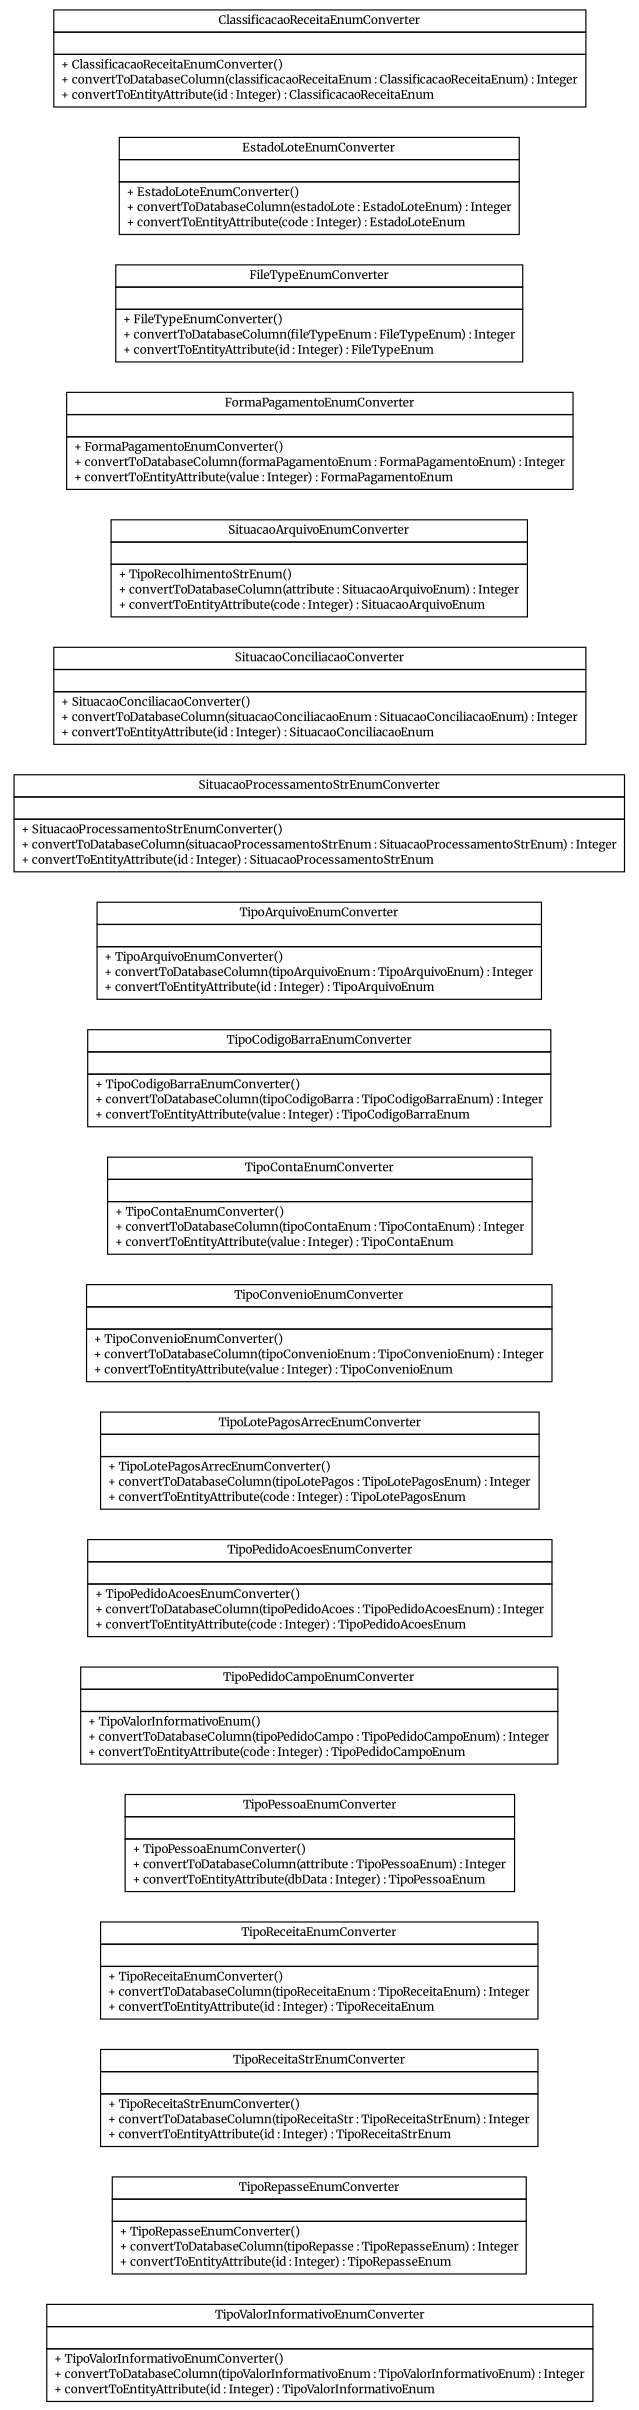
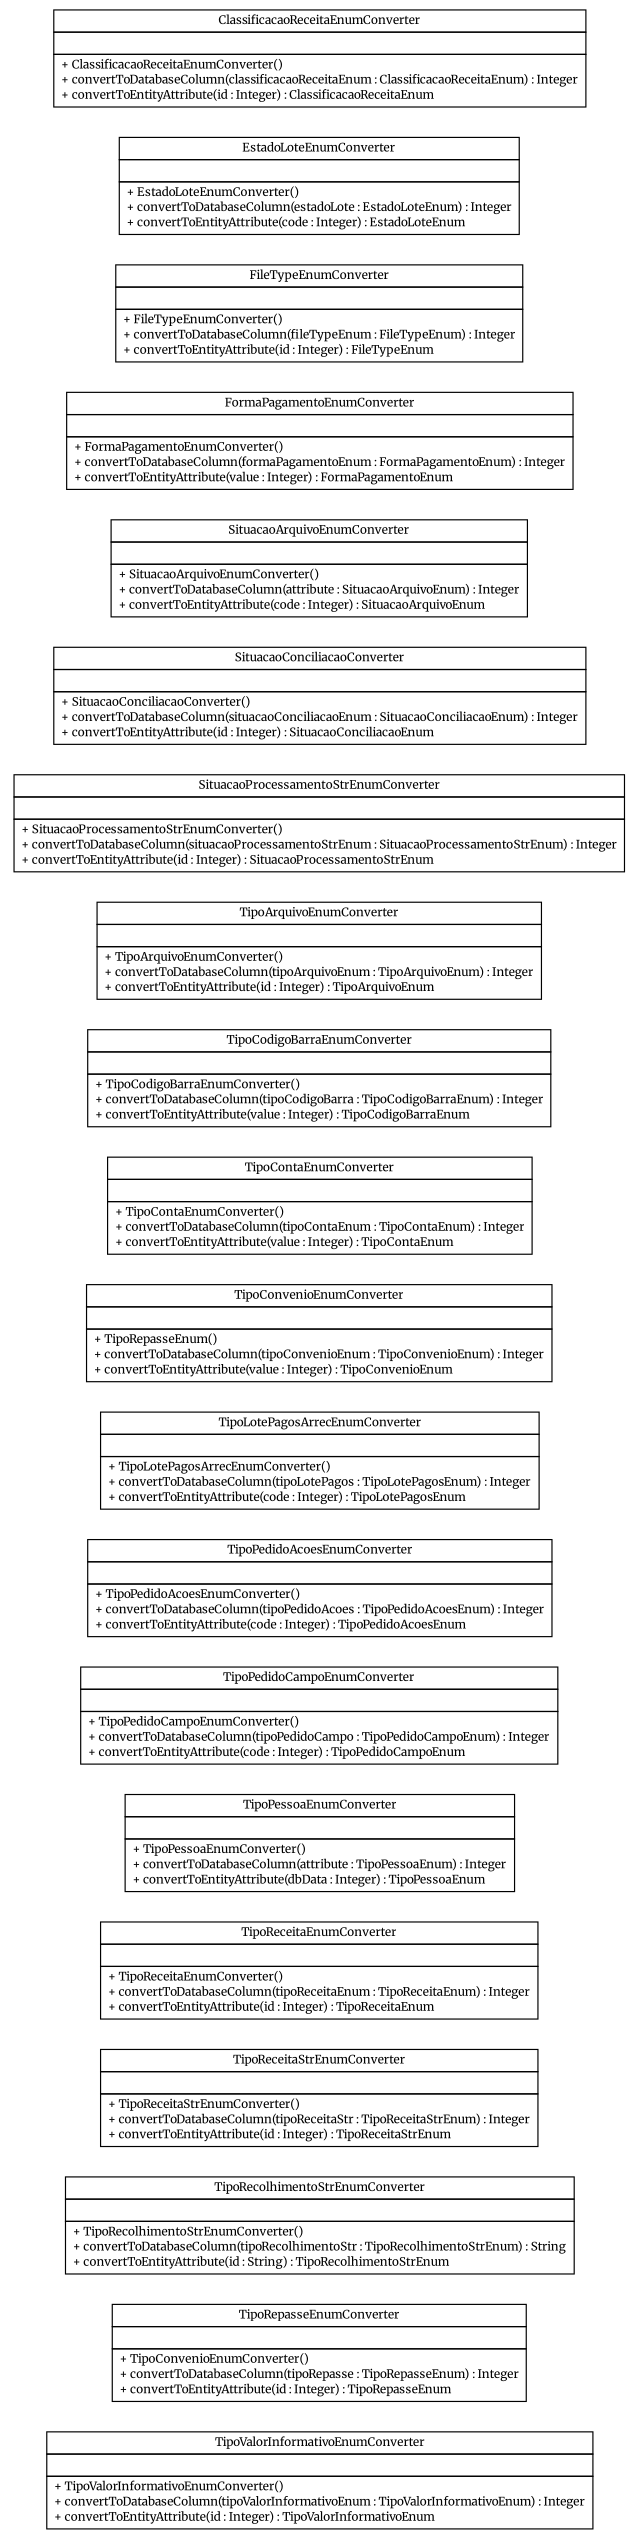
(206, 575) -> (219, 575)
(189, 1340) -> (156, 1340)
(175, 1722) -> (194, 1722)
none -> (319, 2225)
(210, 2232) -> (215, 2359)
